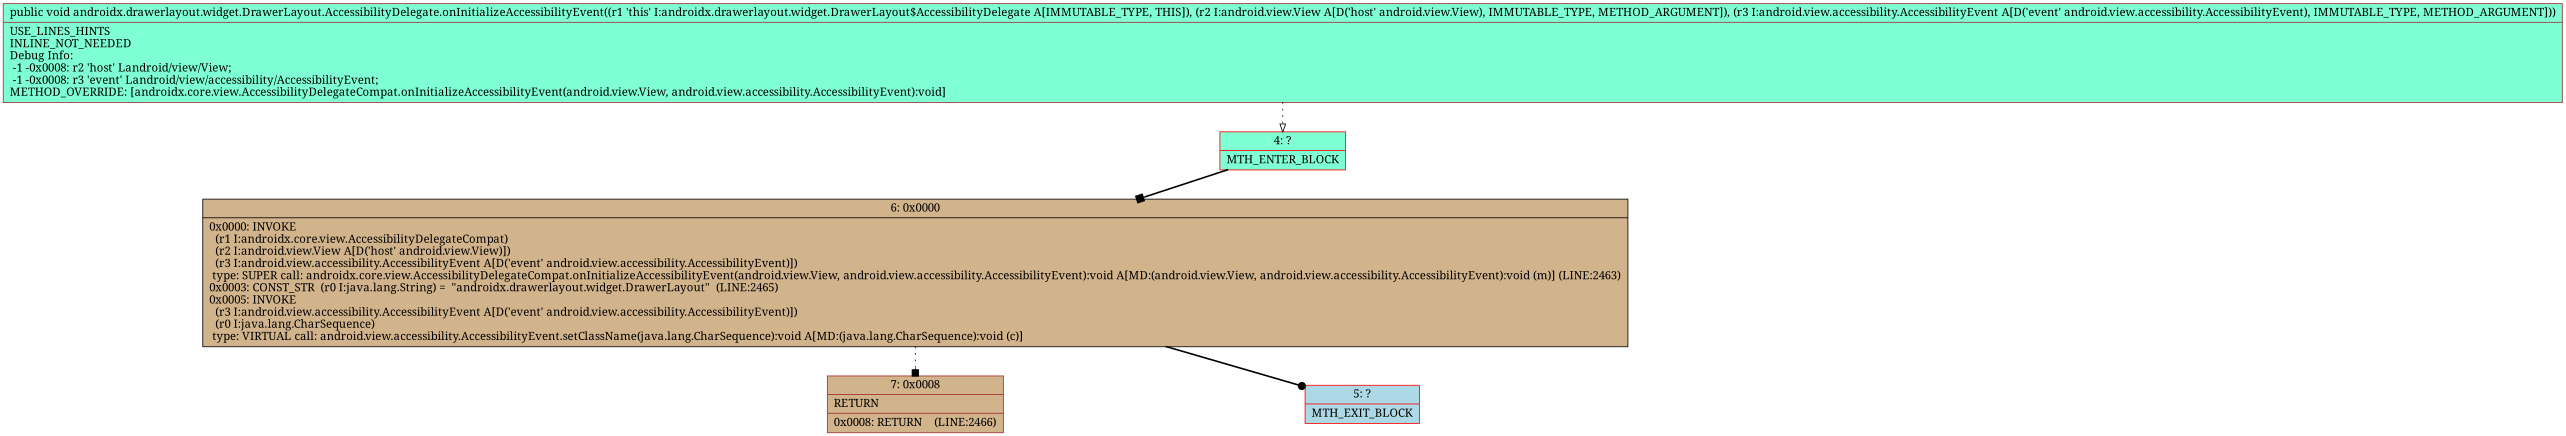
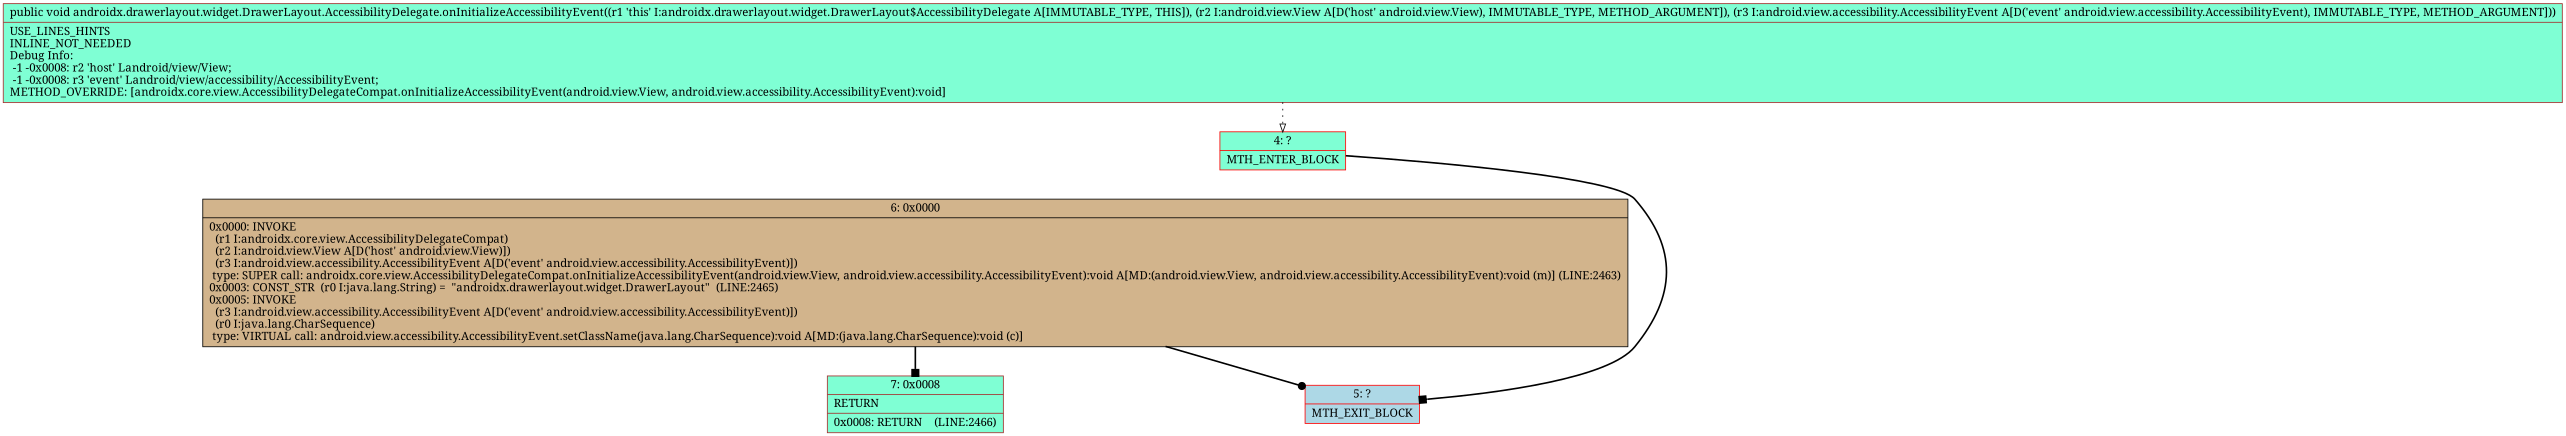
(1186, 183) -> (1659, 235)
(915, 357) -> (915, 357)
(915, 404) -> (915, 404)
